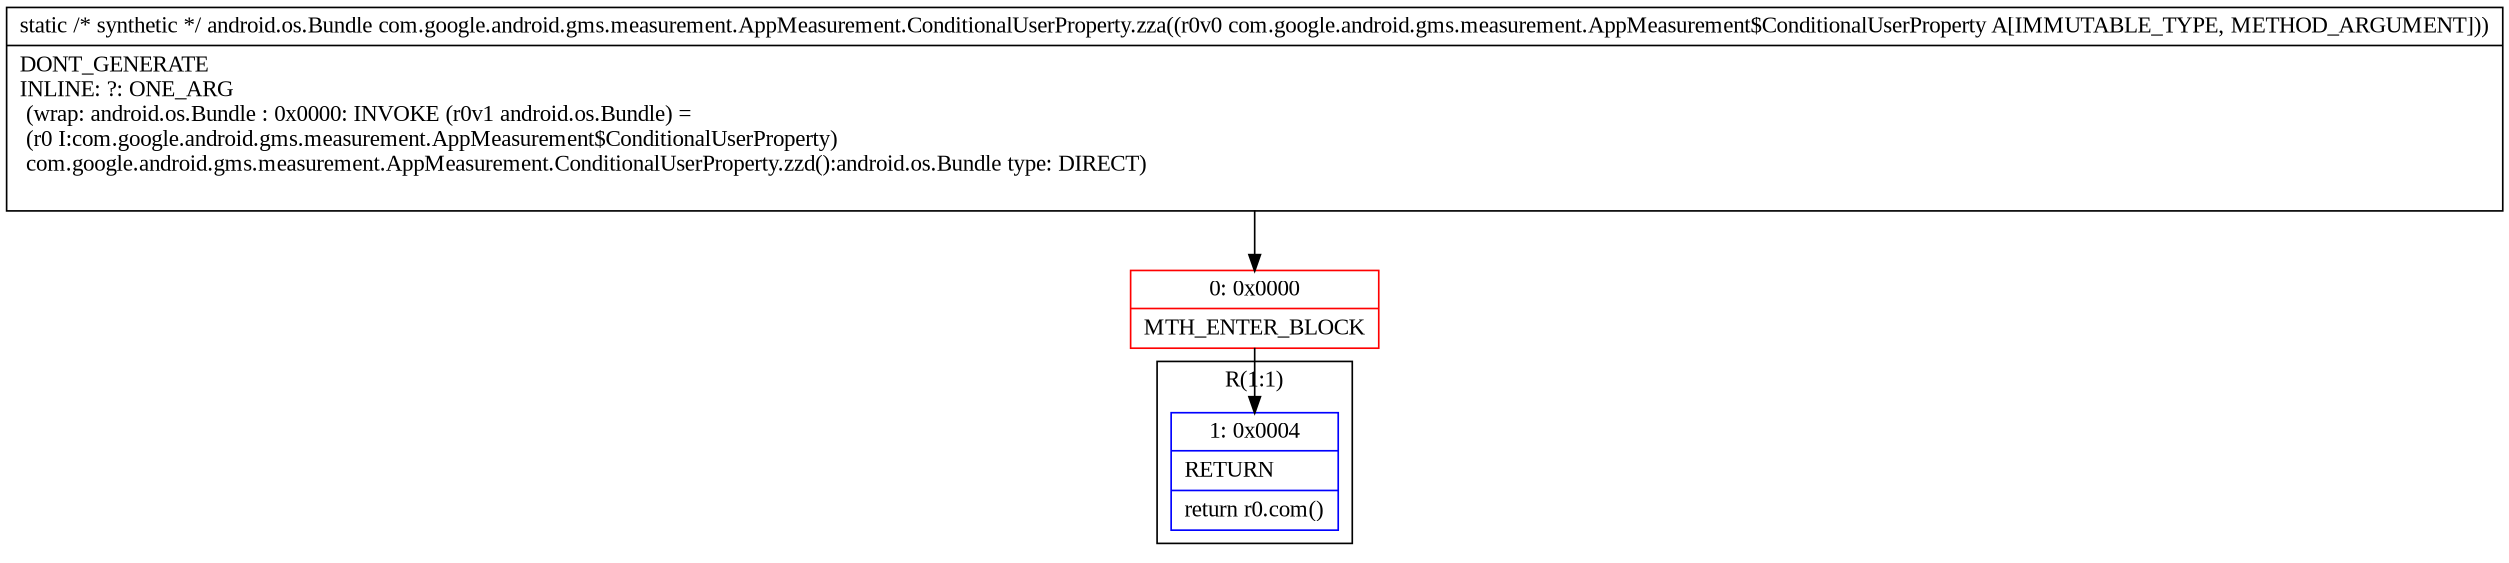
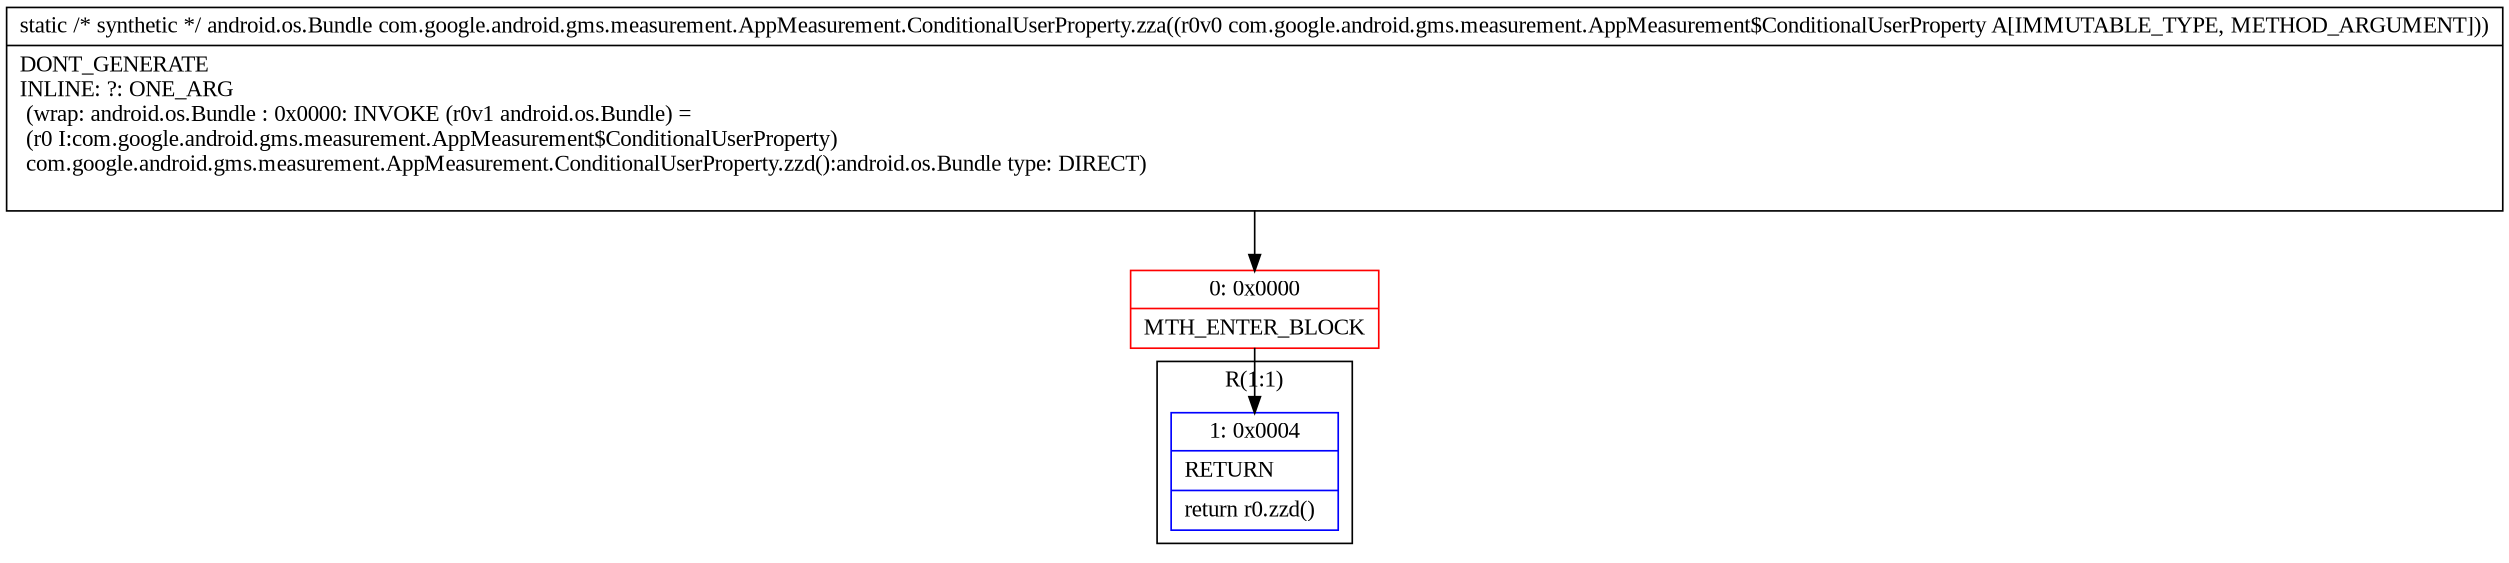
(1255, 509) -> (1250, 509)
